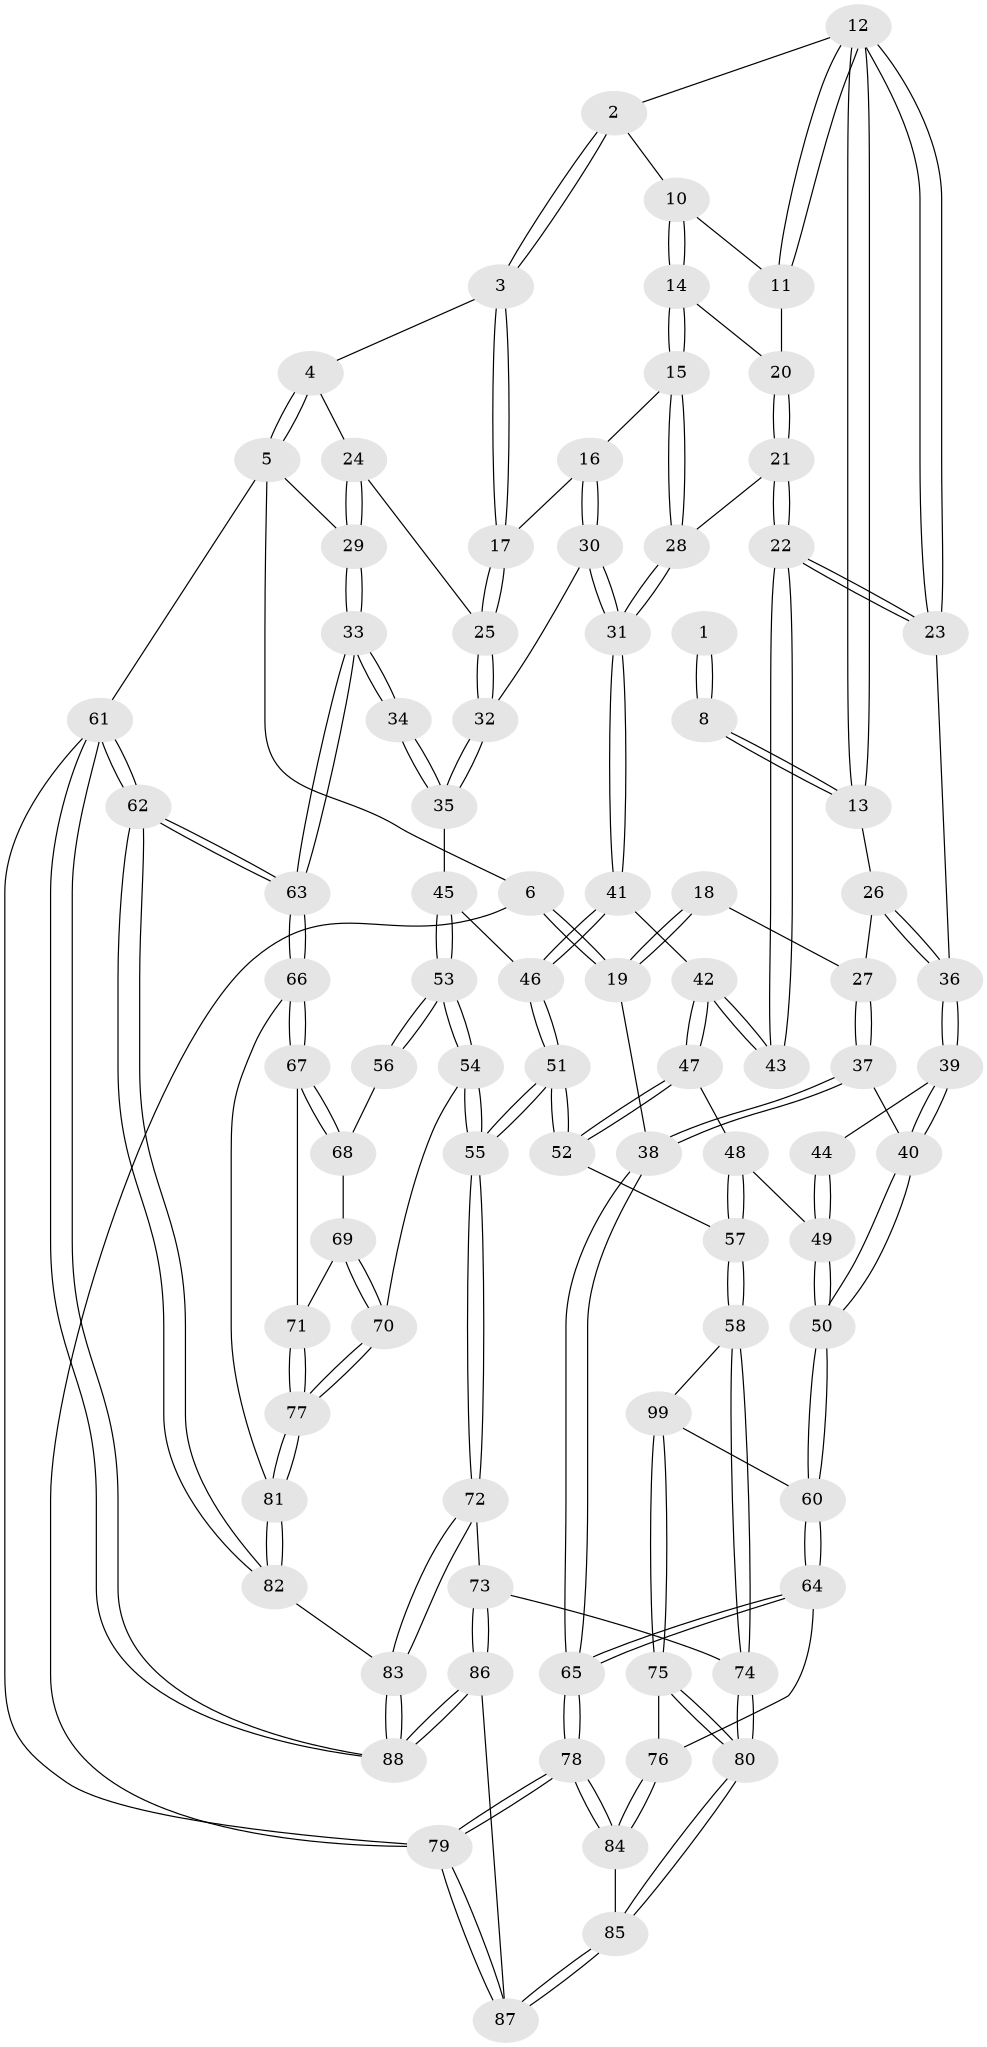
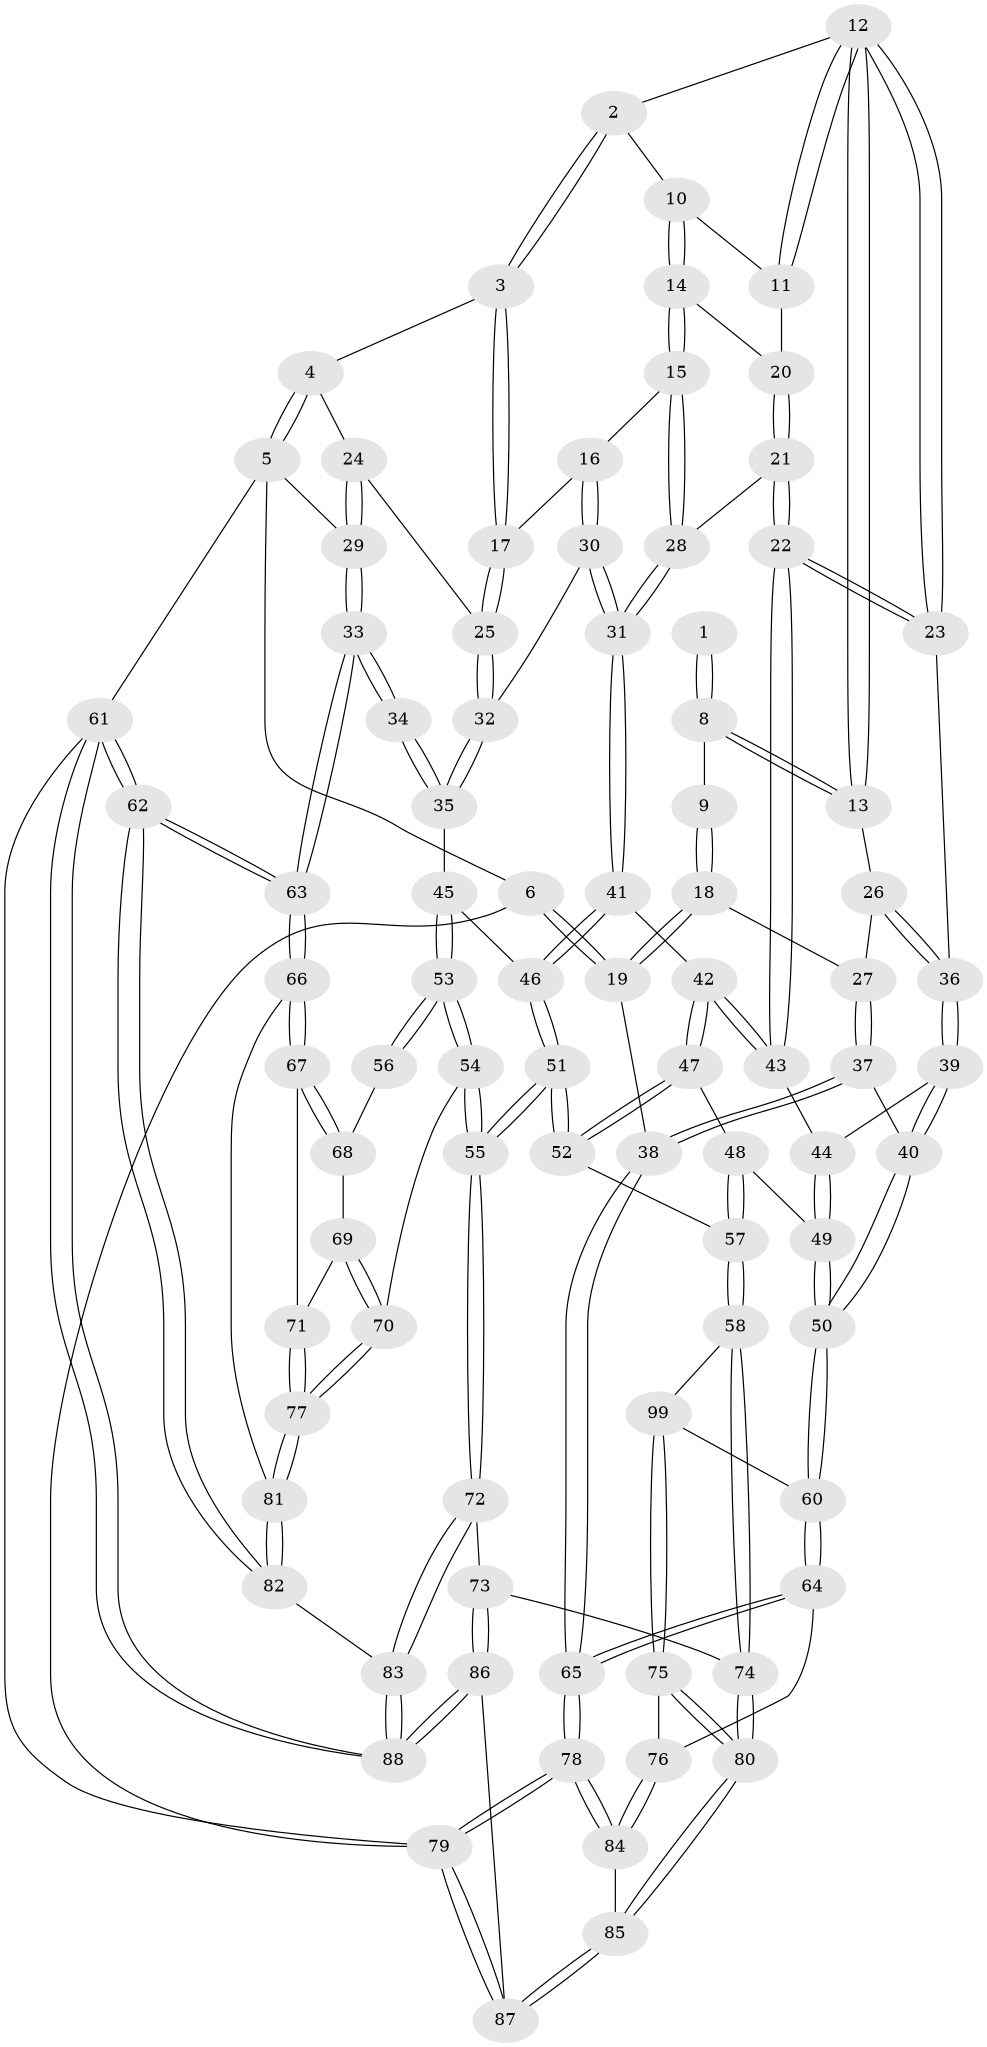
none -> (704, 807)
none -> (800, 1110)
